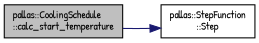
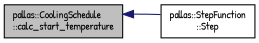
(136, 29) -> (147, 14)
